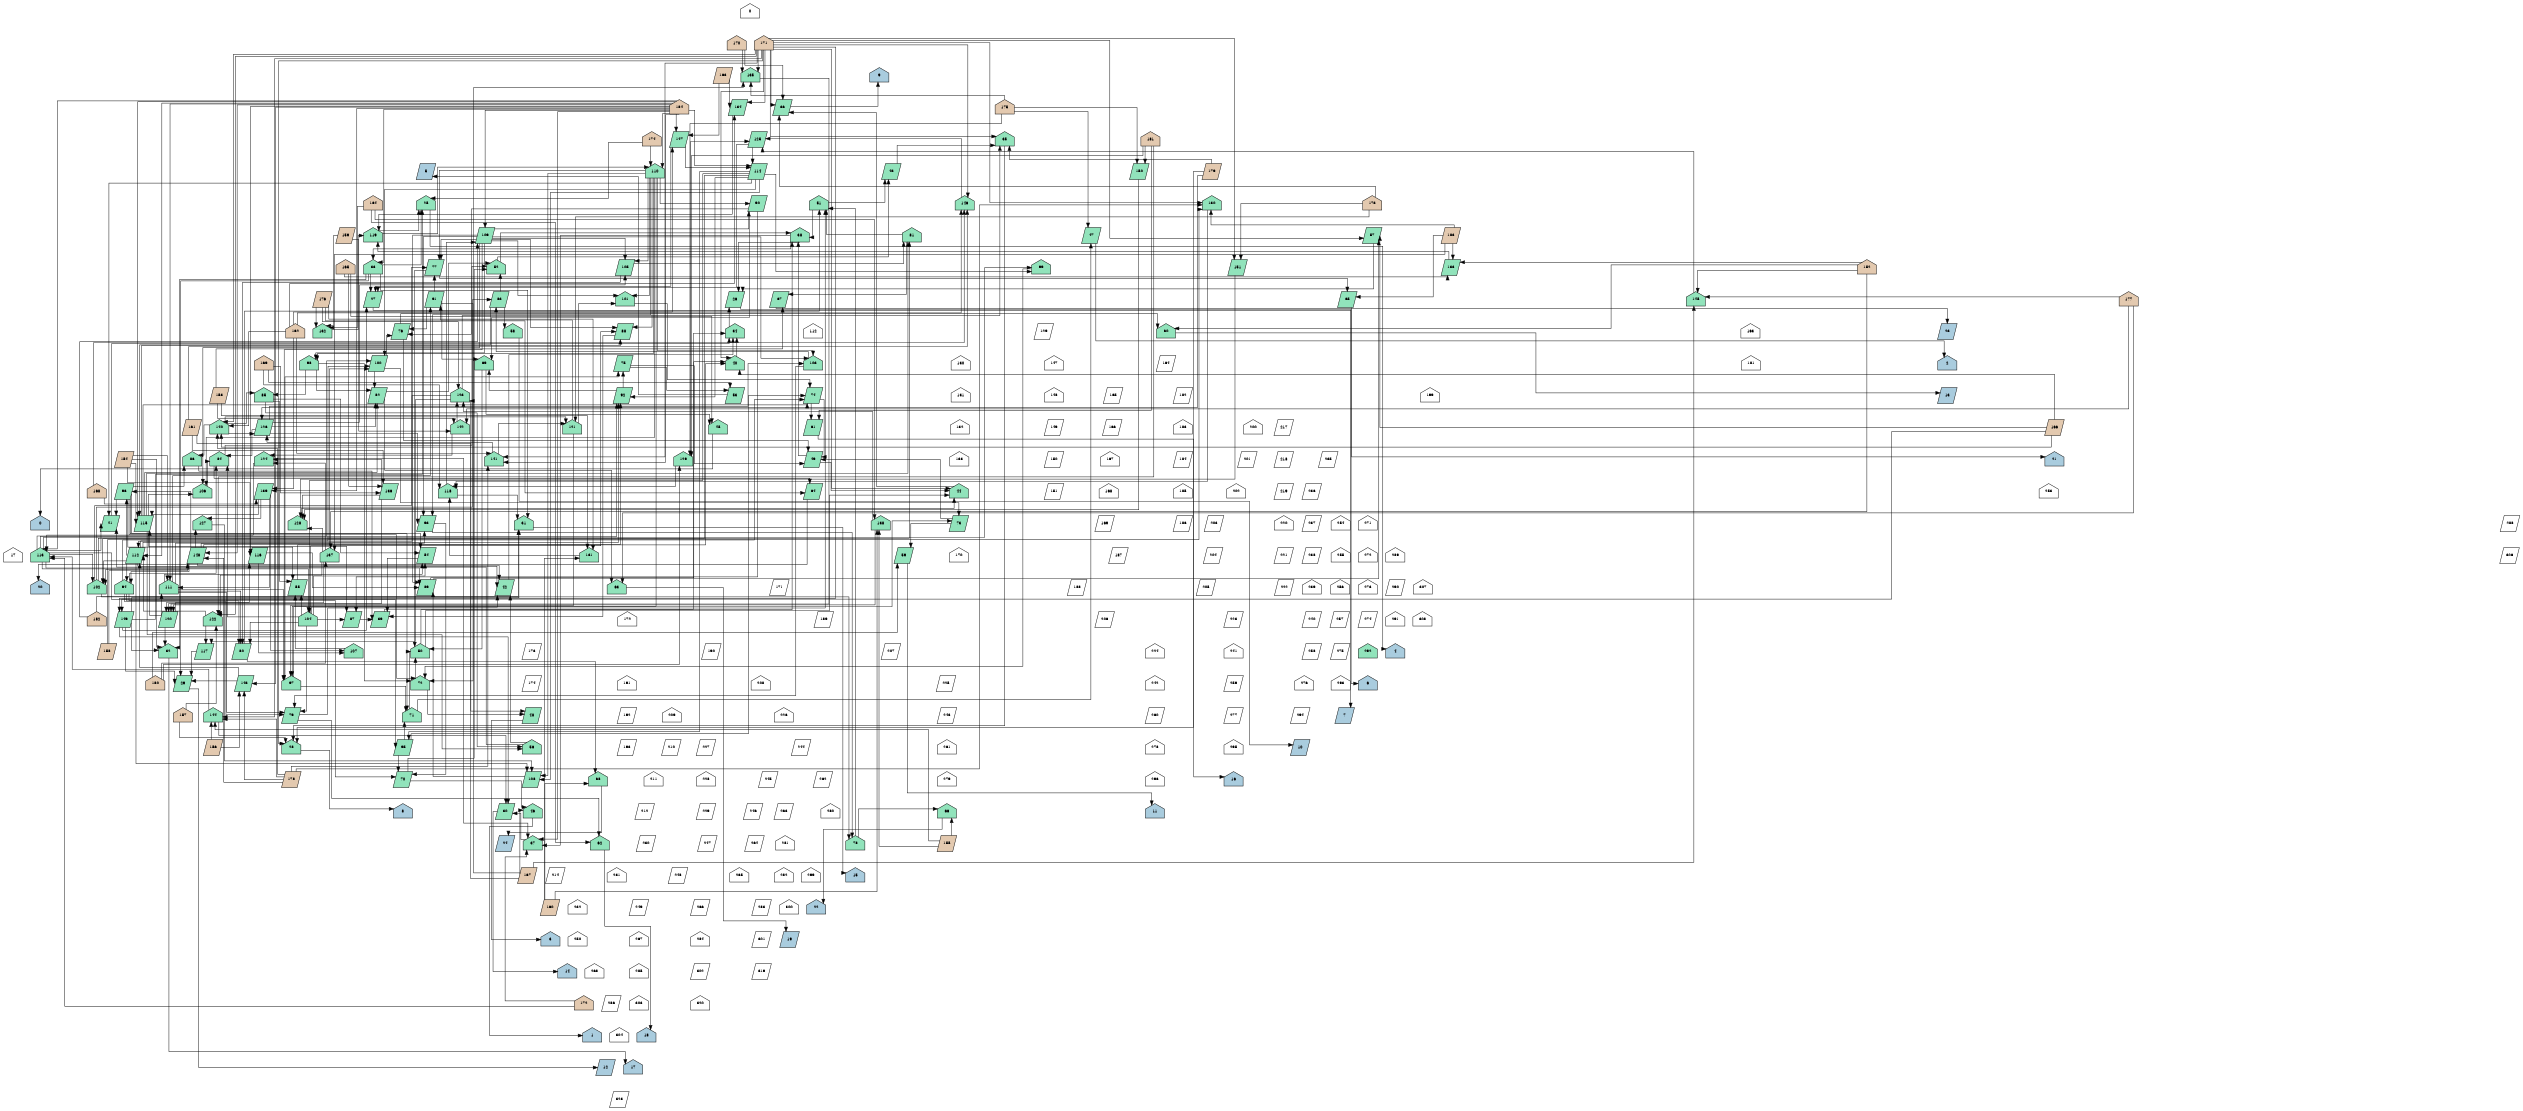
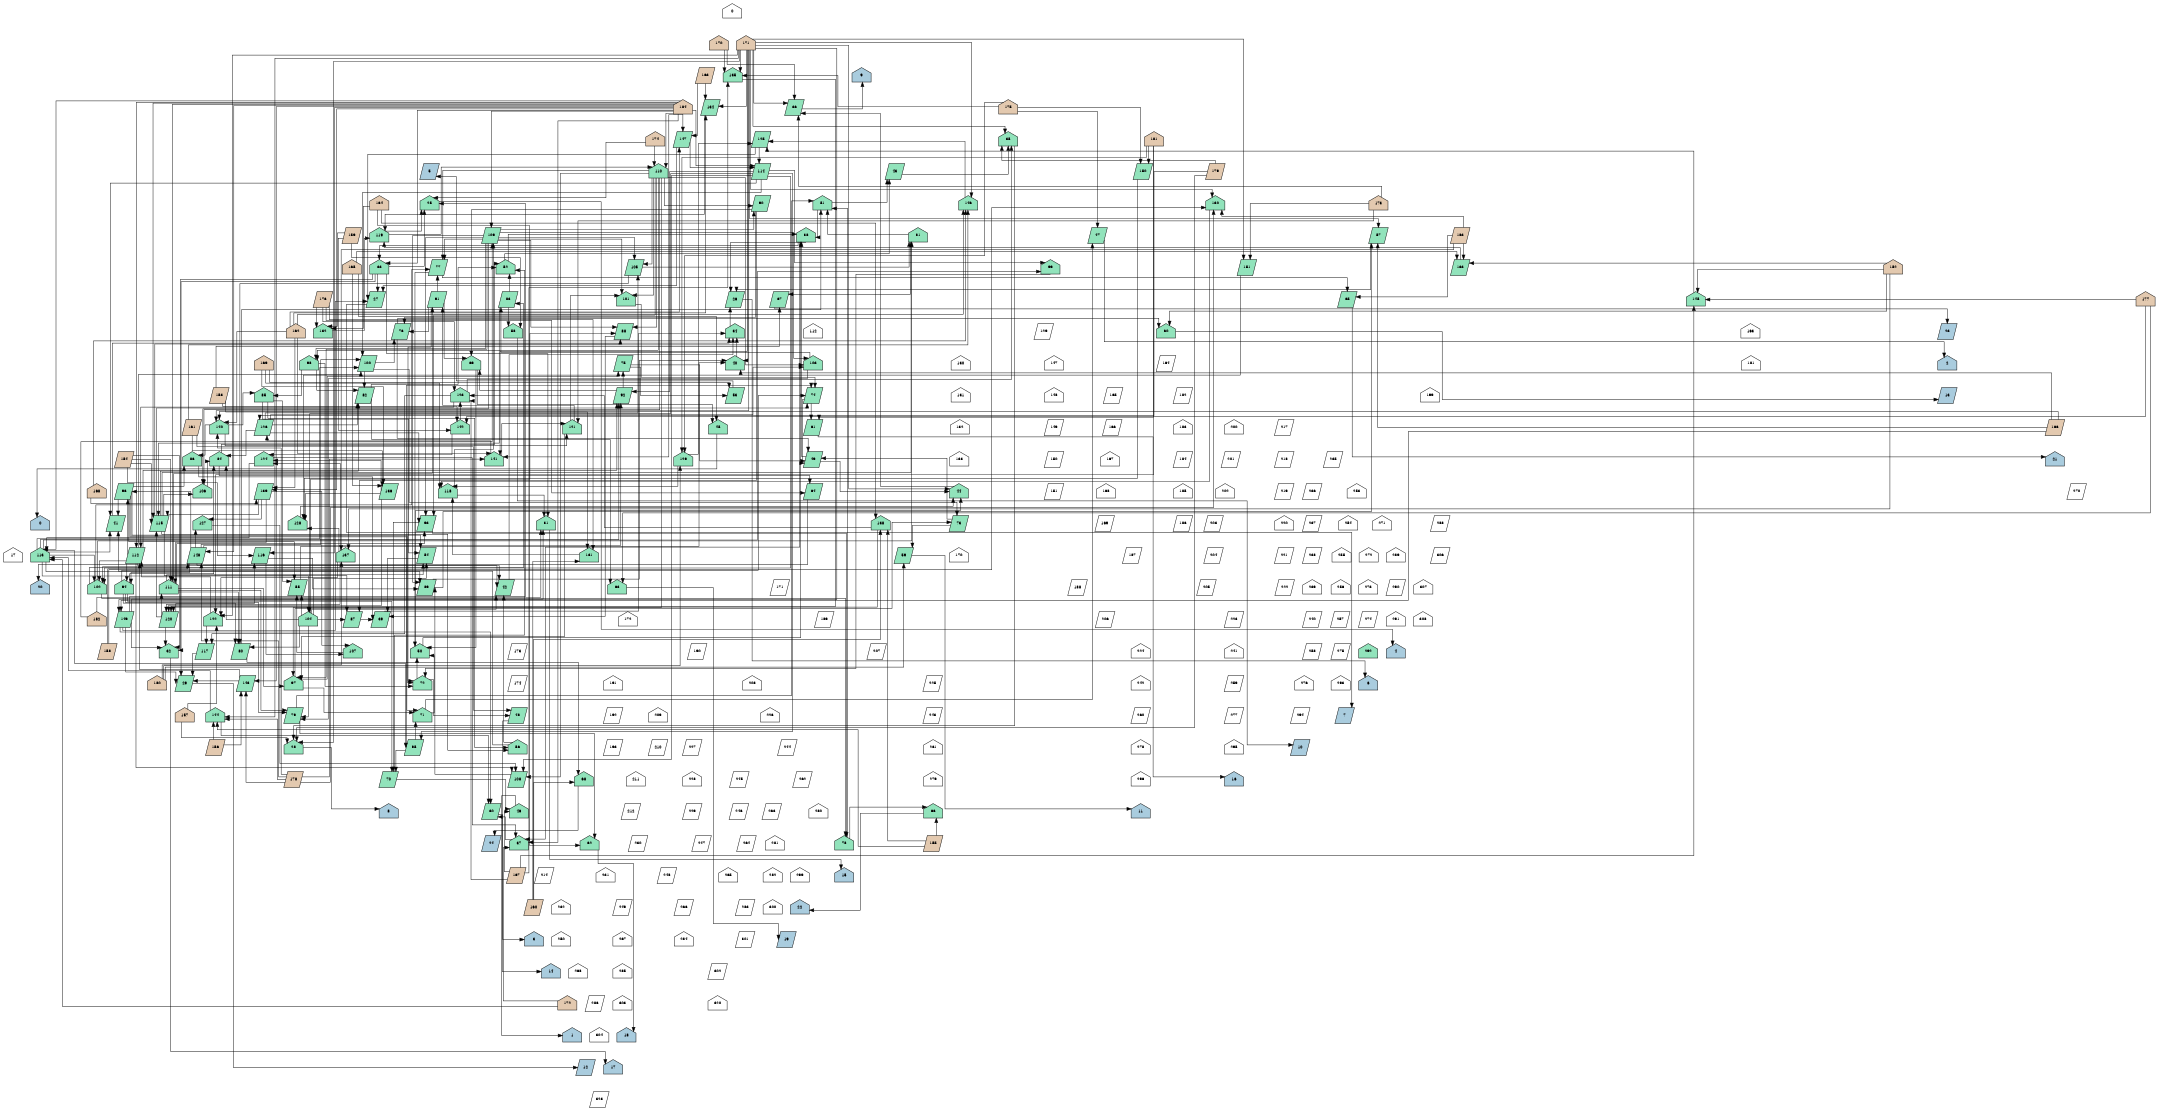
none -> (462, 258)
(240, 434) -> none
none -> (2077, 492)
(762, 972) -> none
